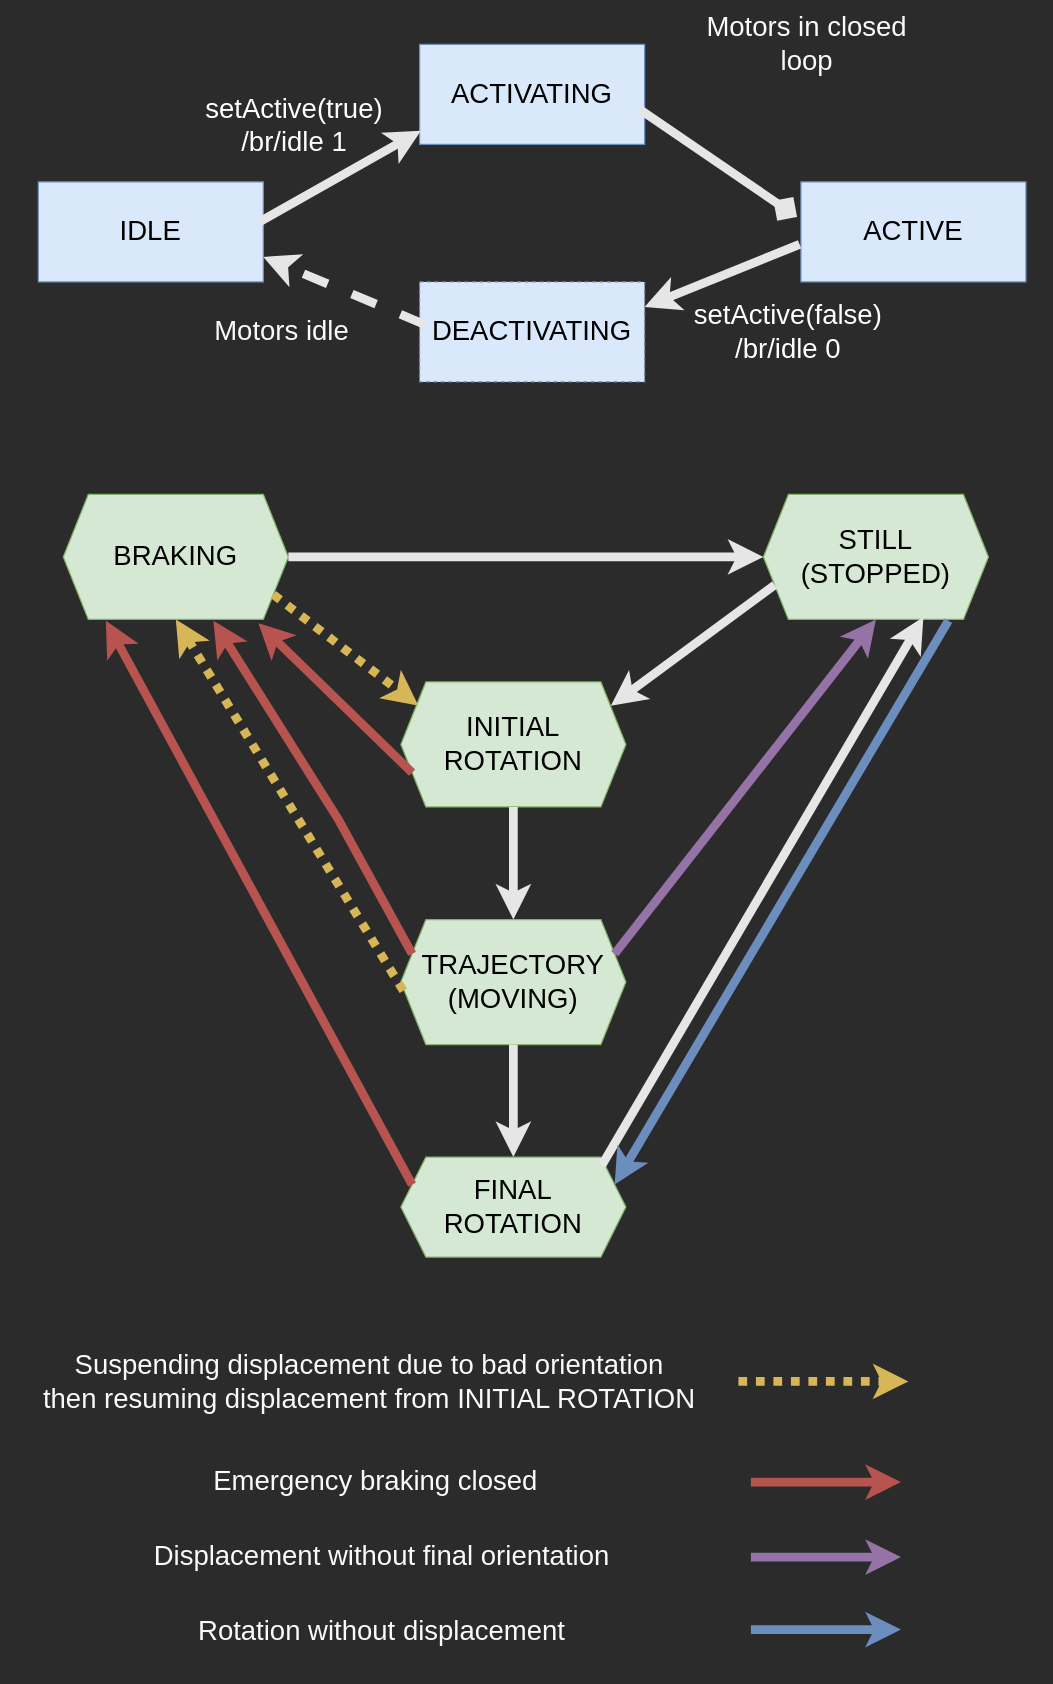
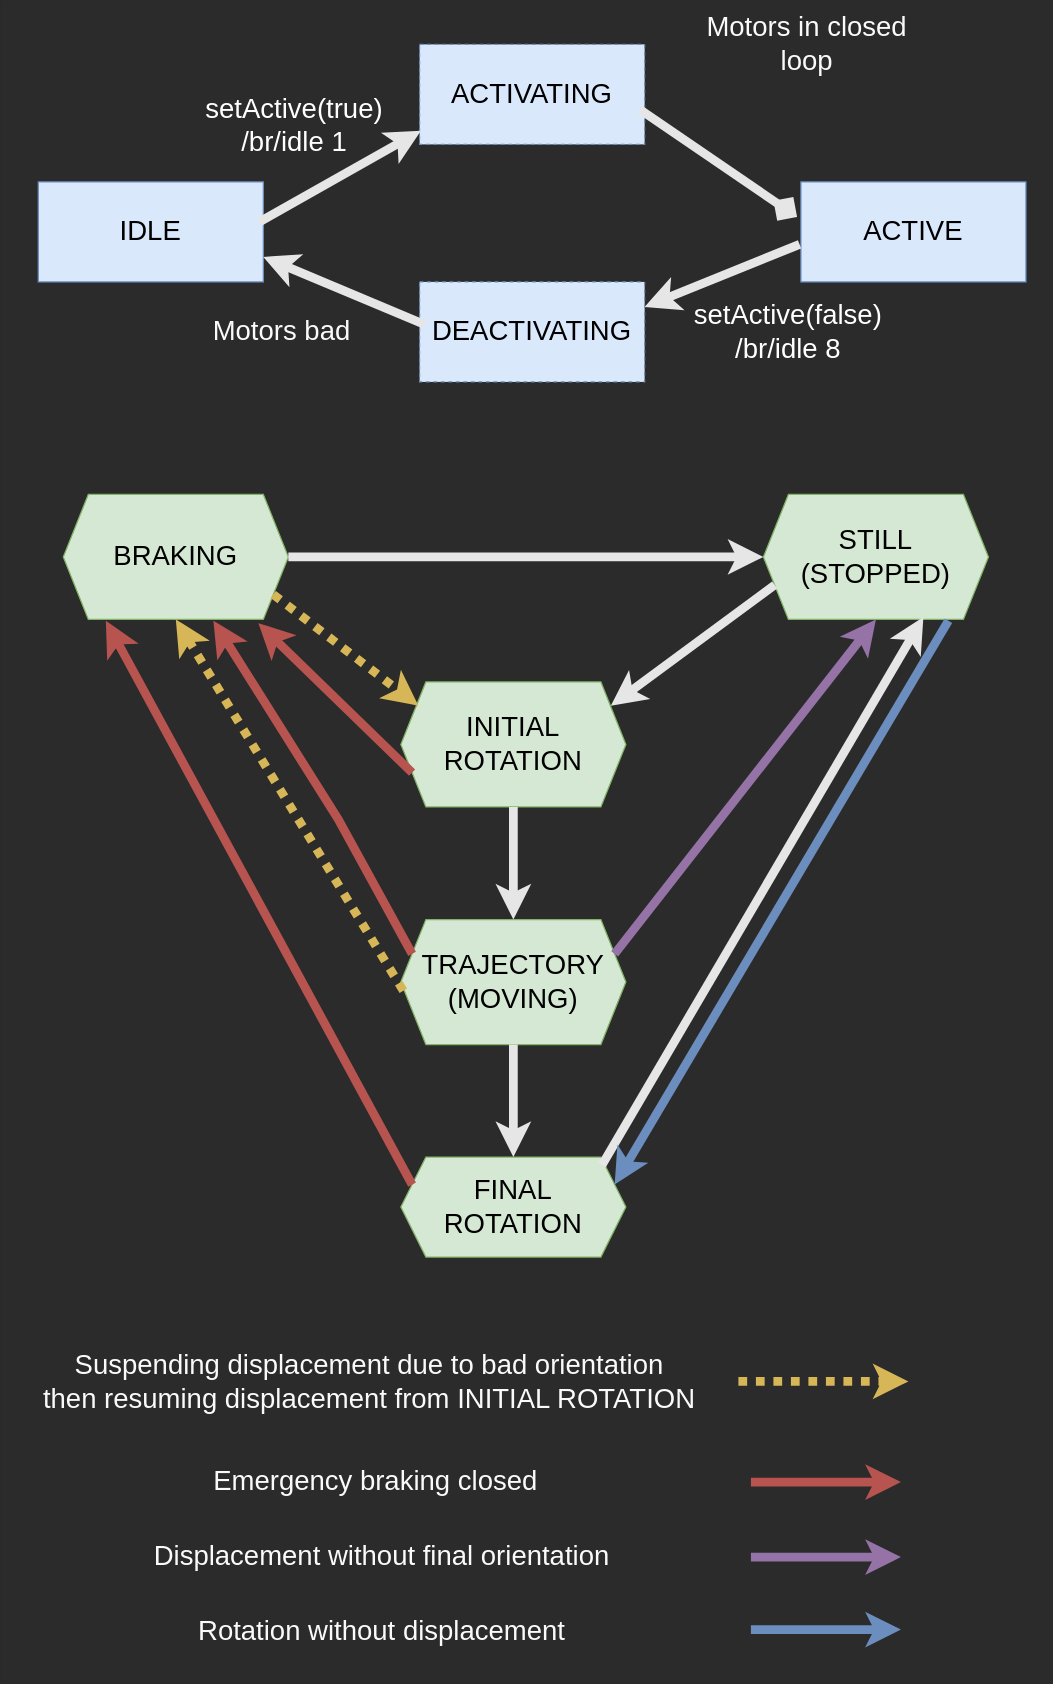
(532, 94) -> (532, 94)
(388, 309) -> (388, 309)
(282, 332) -> (282, 332)
(788, 332) -> (788, 332)
